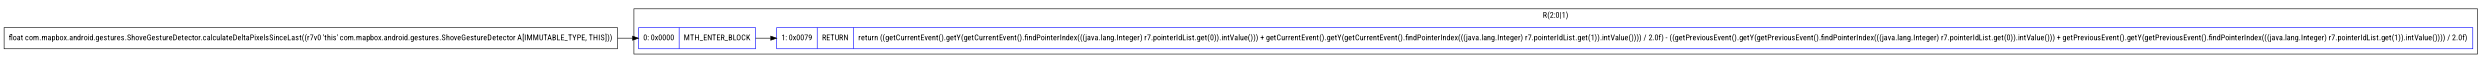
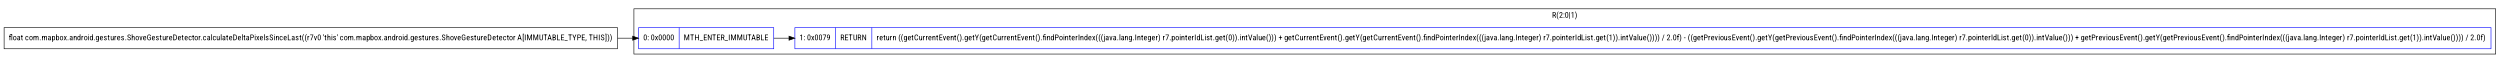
(717, 38) -> (726, 38)
